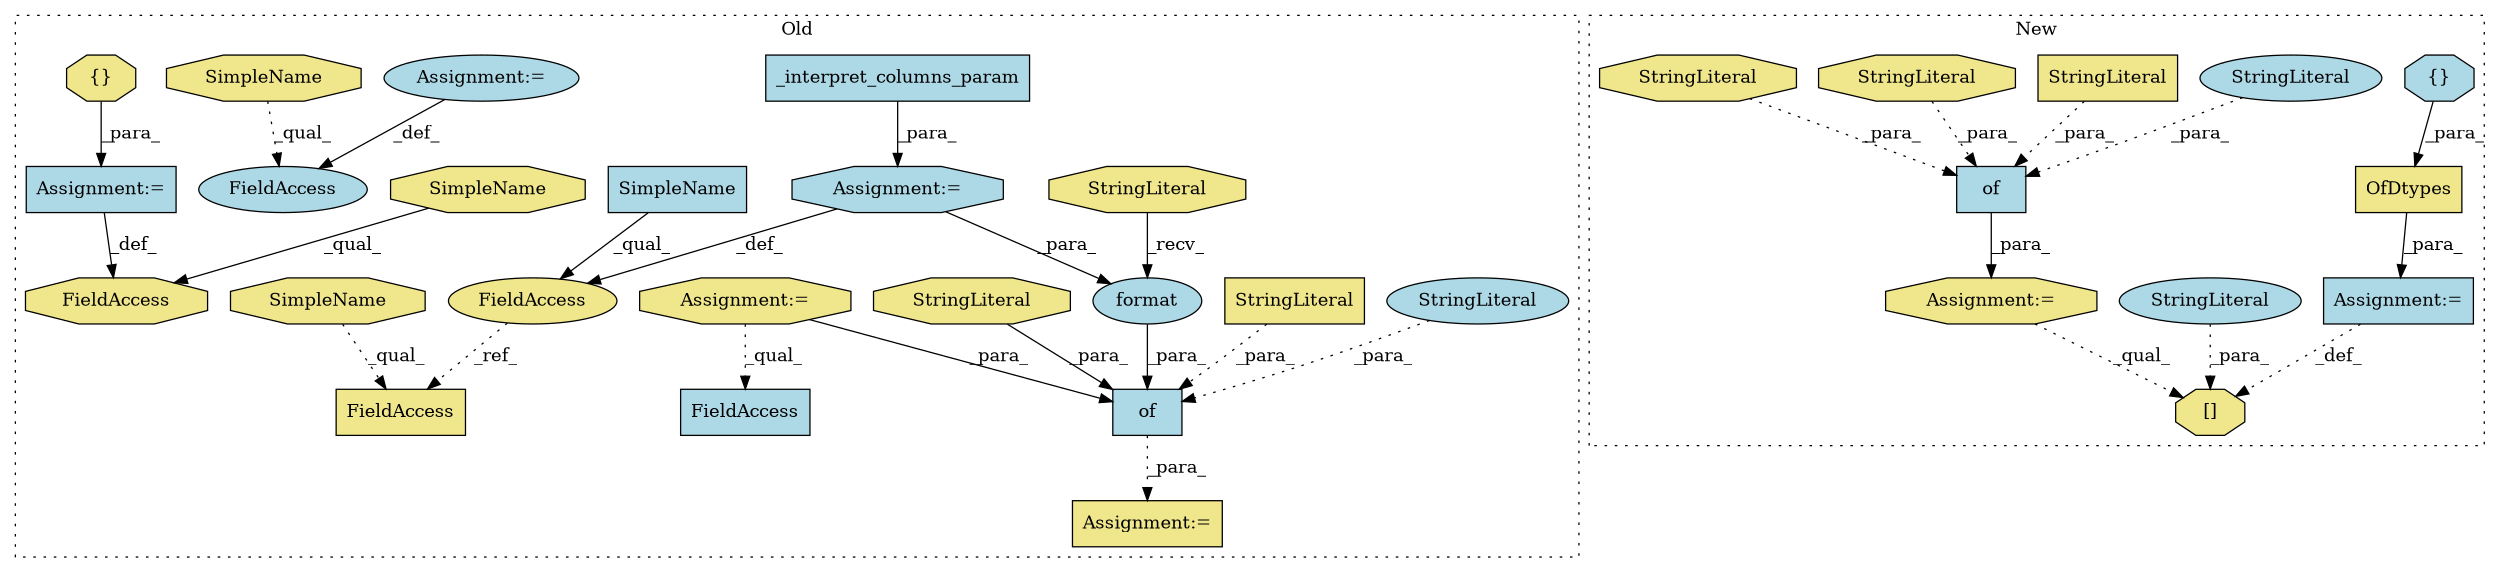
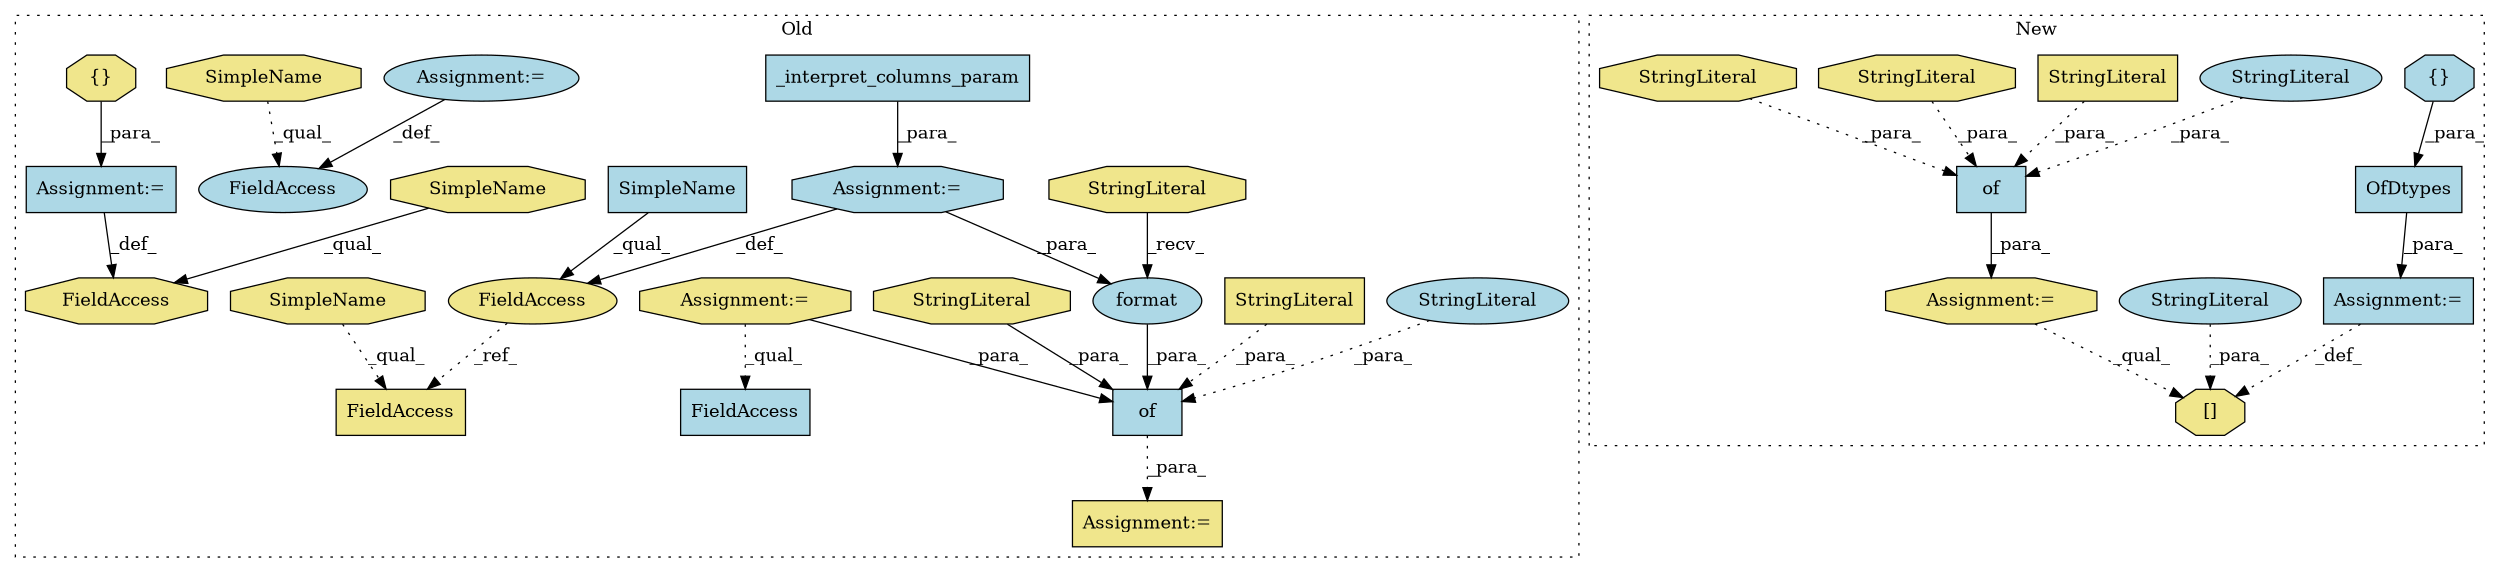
(2409, 190) -> (2409, 190)
